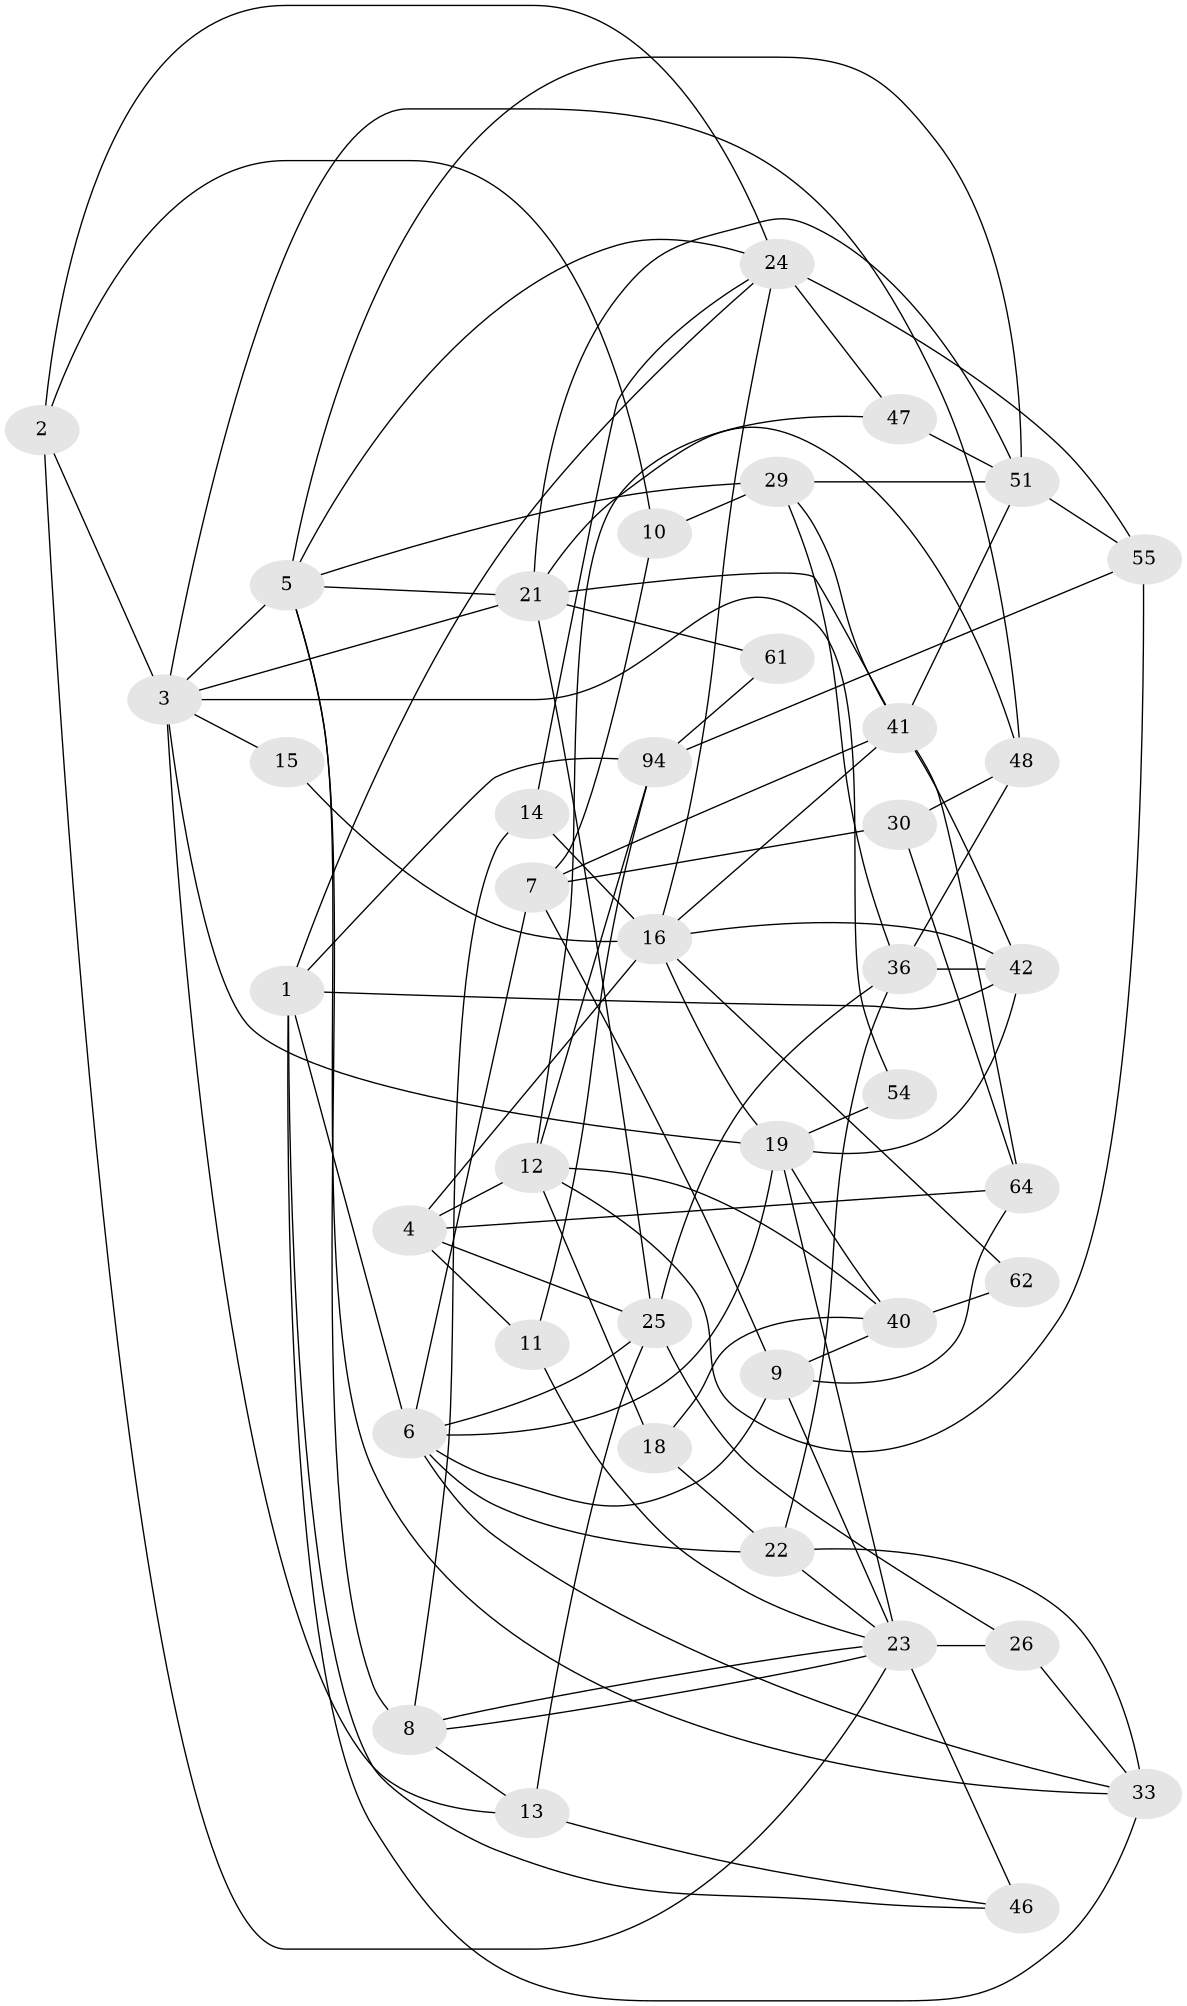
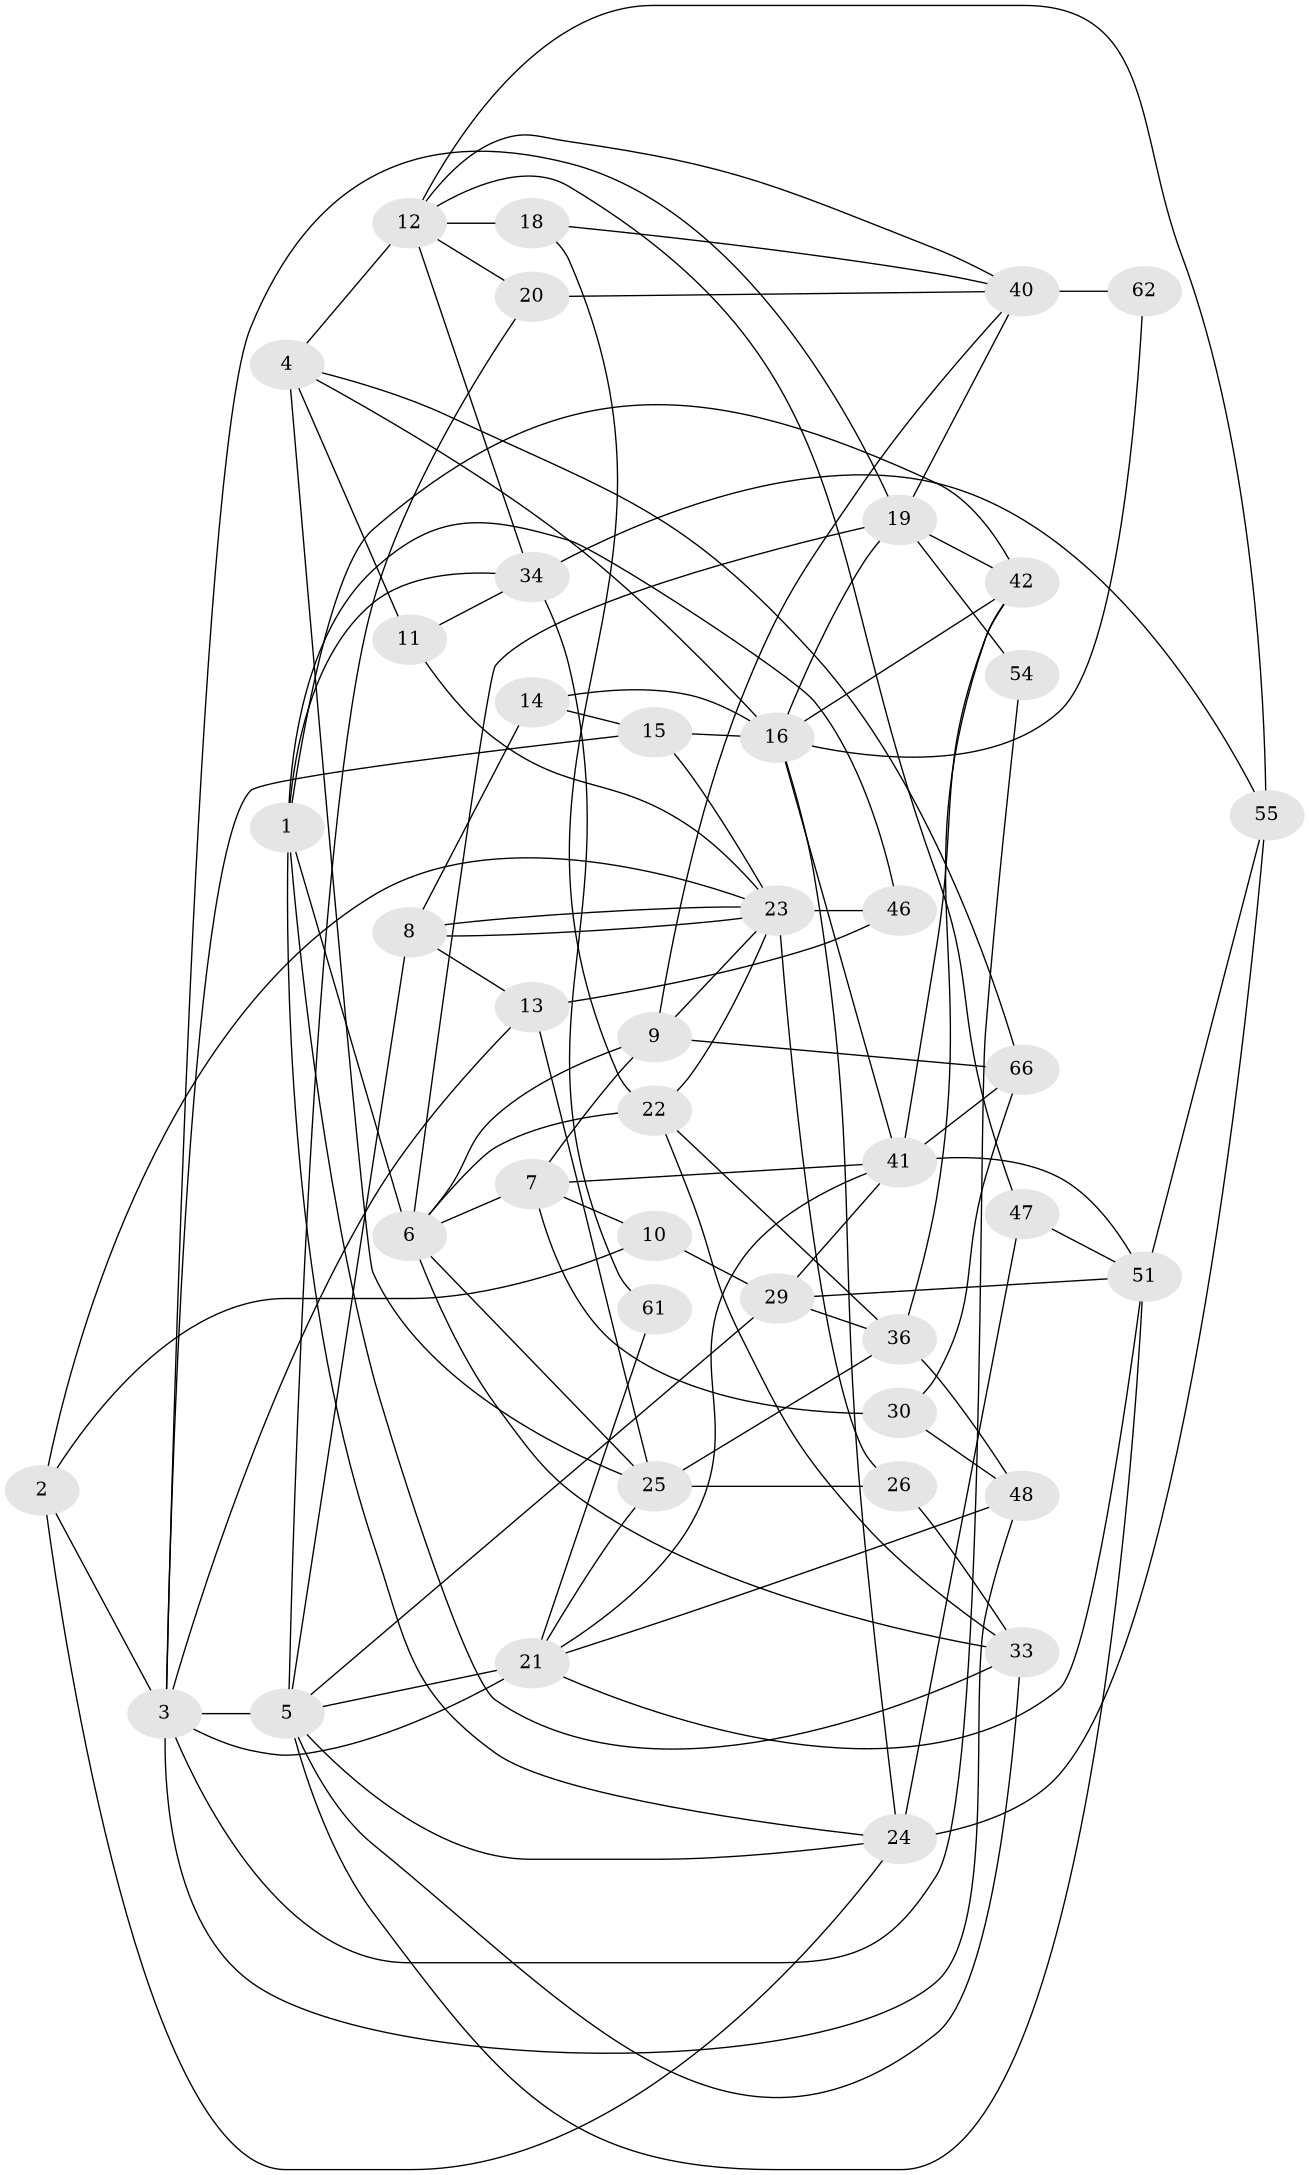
none -> (532, 297)
(597, 492) -> (593, 717)
(655, 762) -> (532, 577)
(1022, 1188) -> (1022, 1070)
(838, 1396) -> (721, 819)
